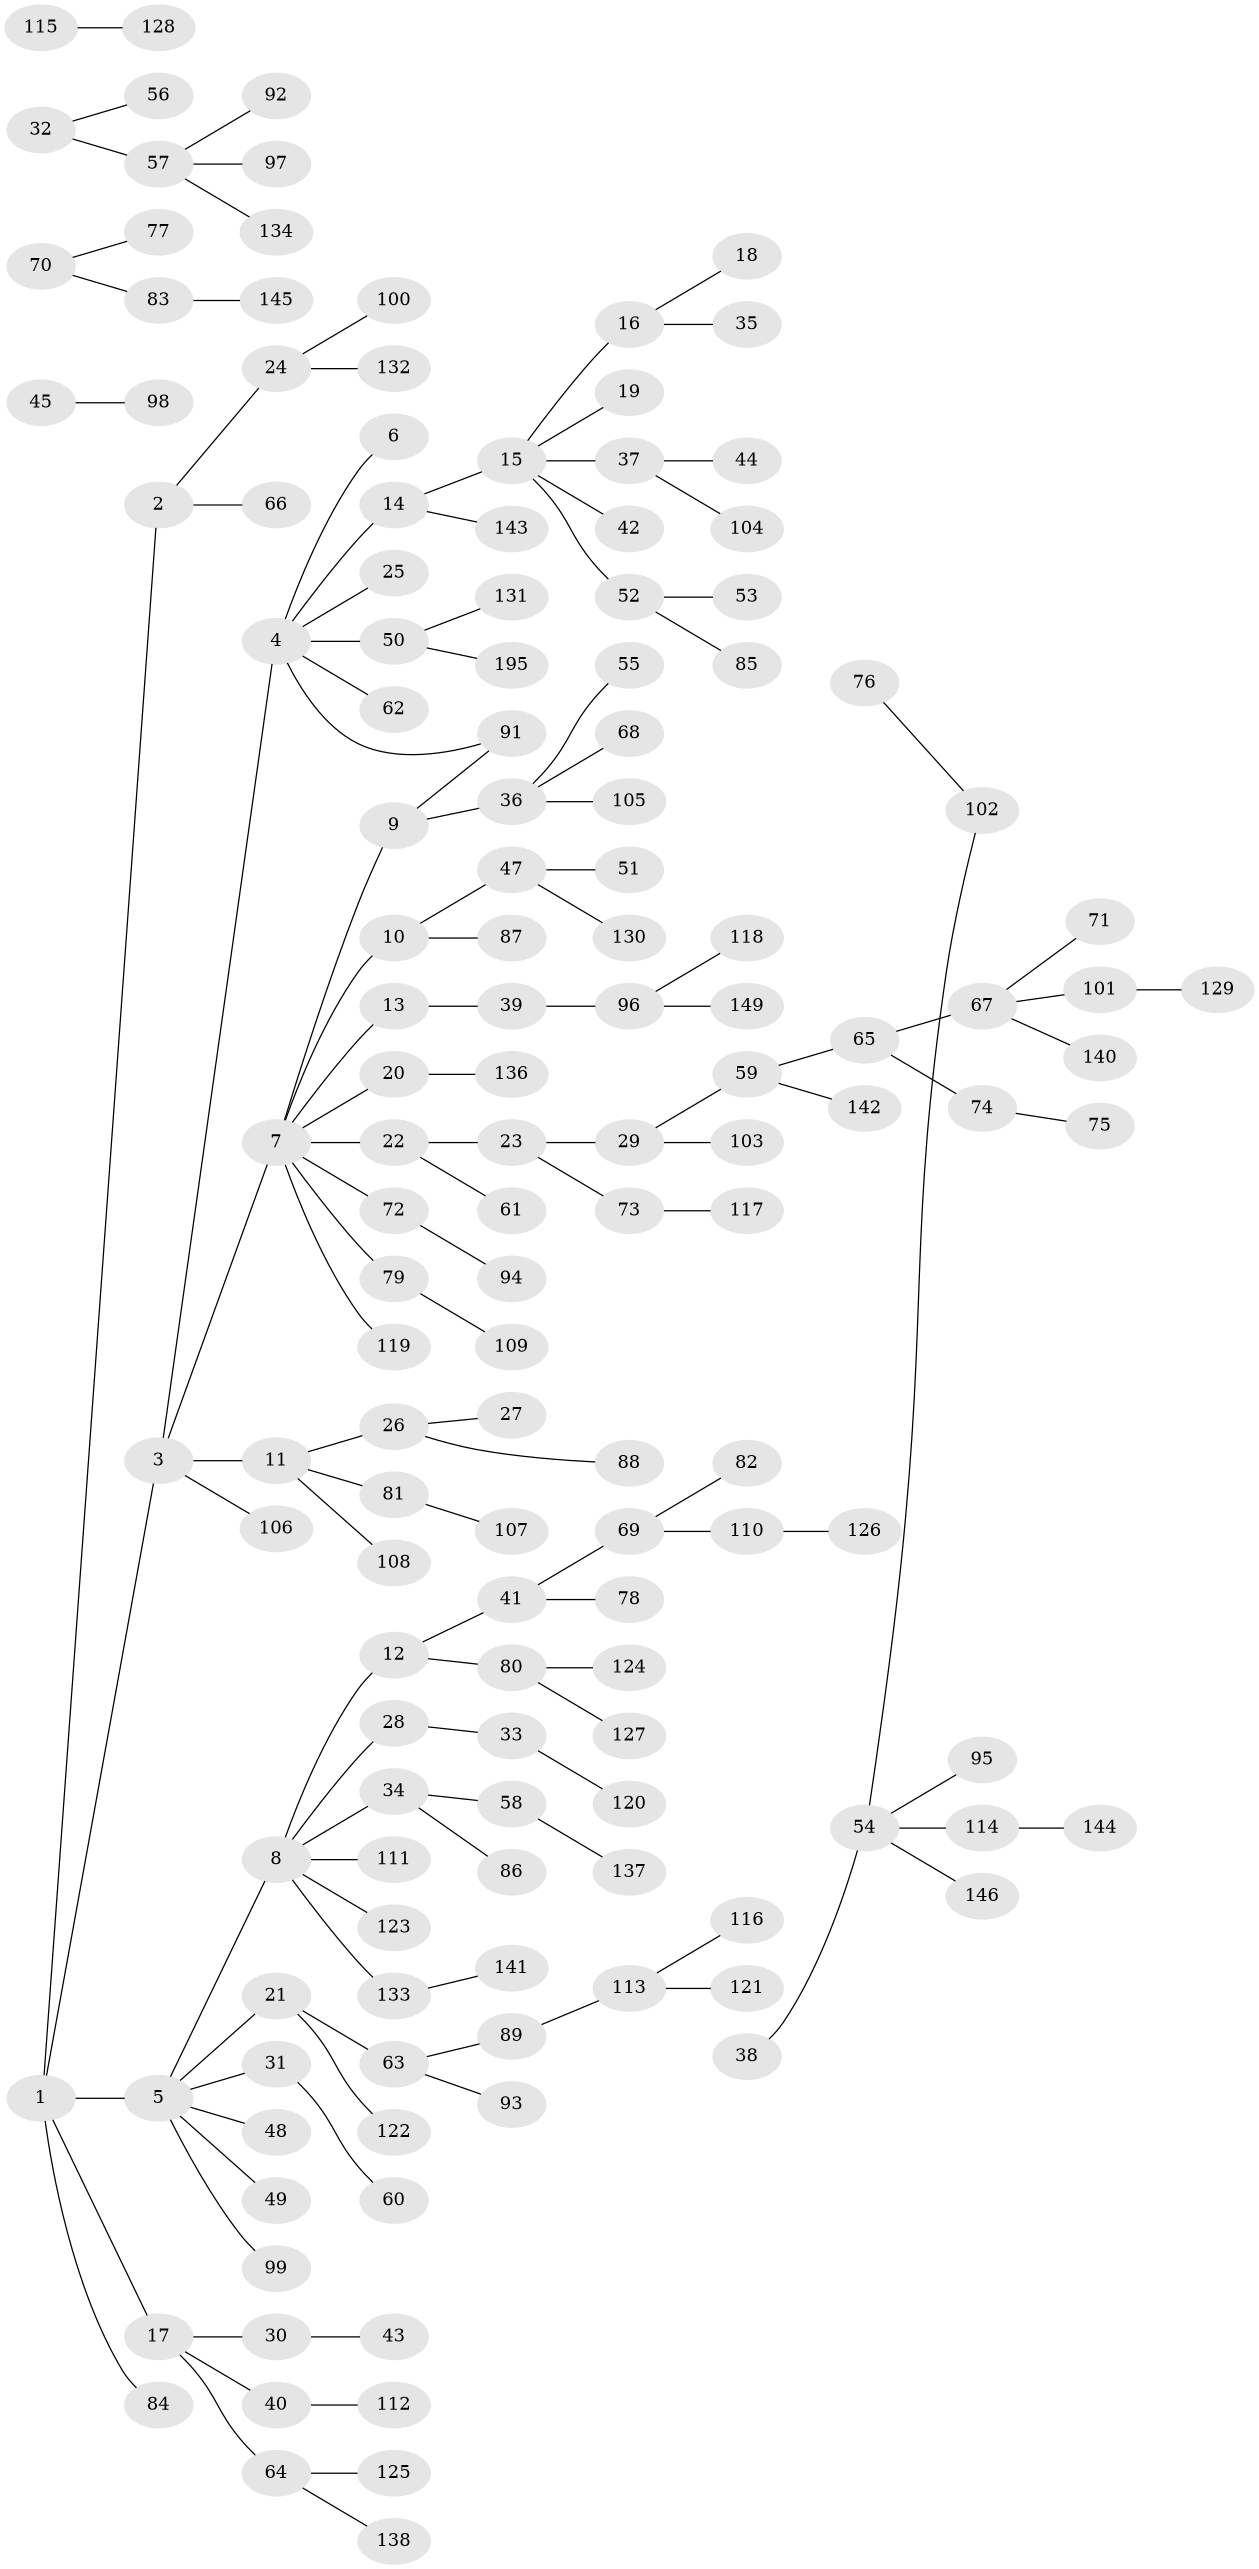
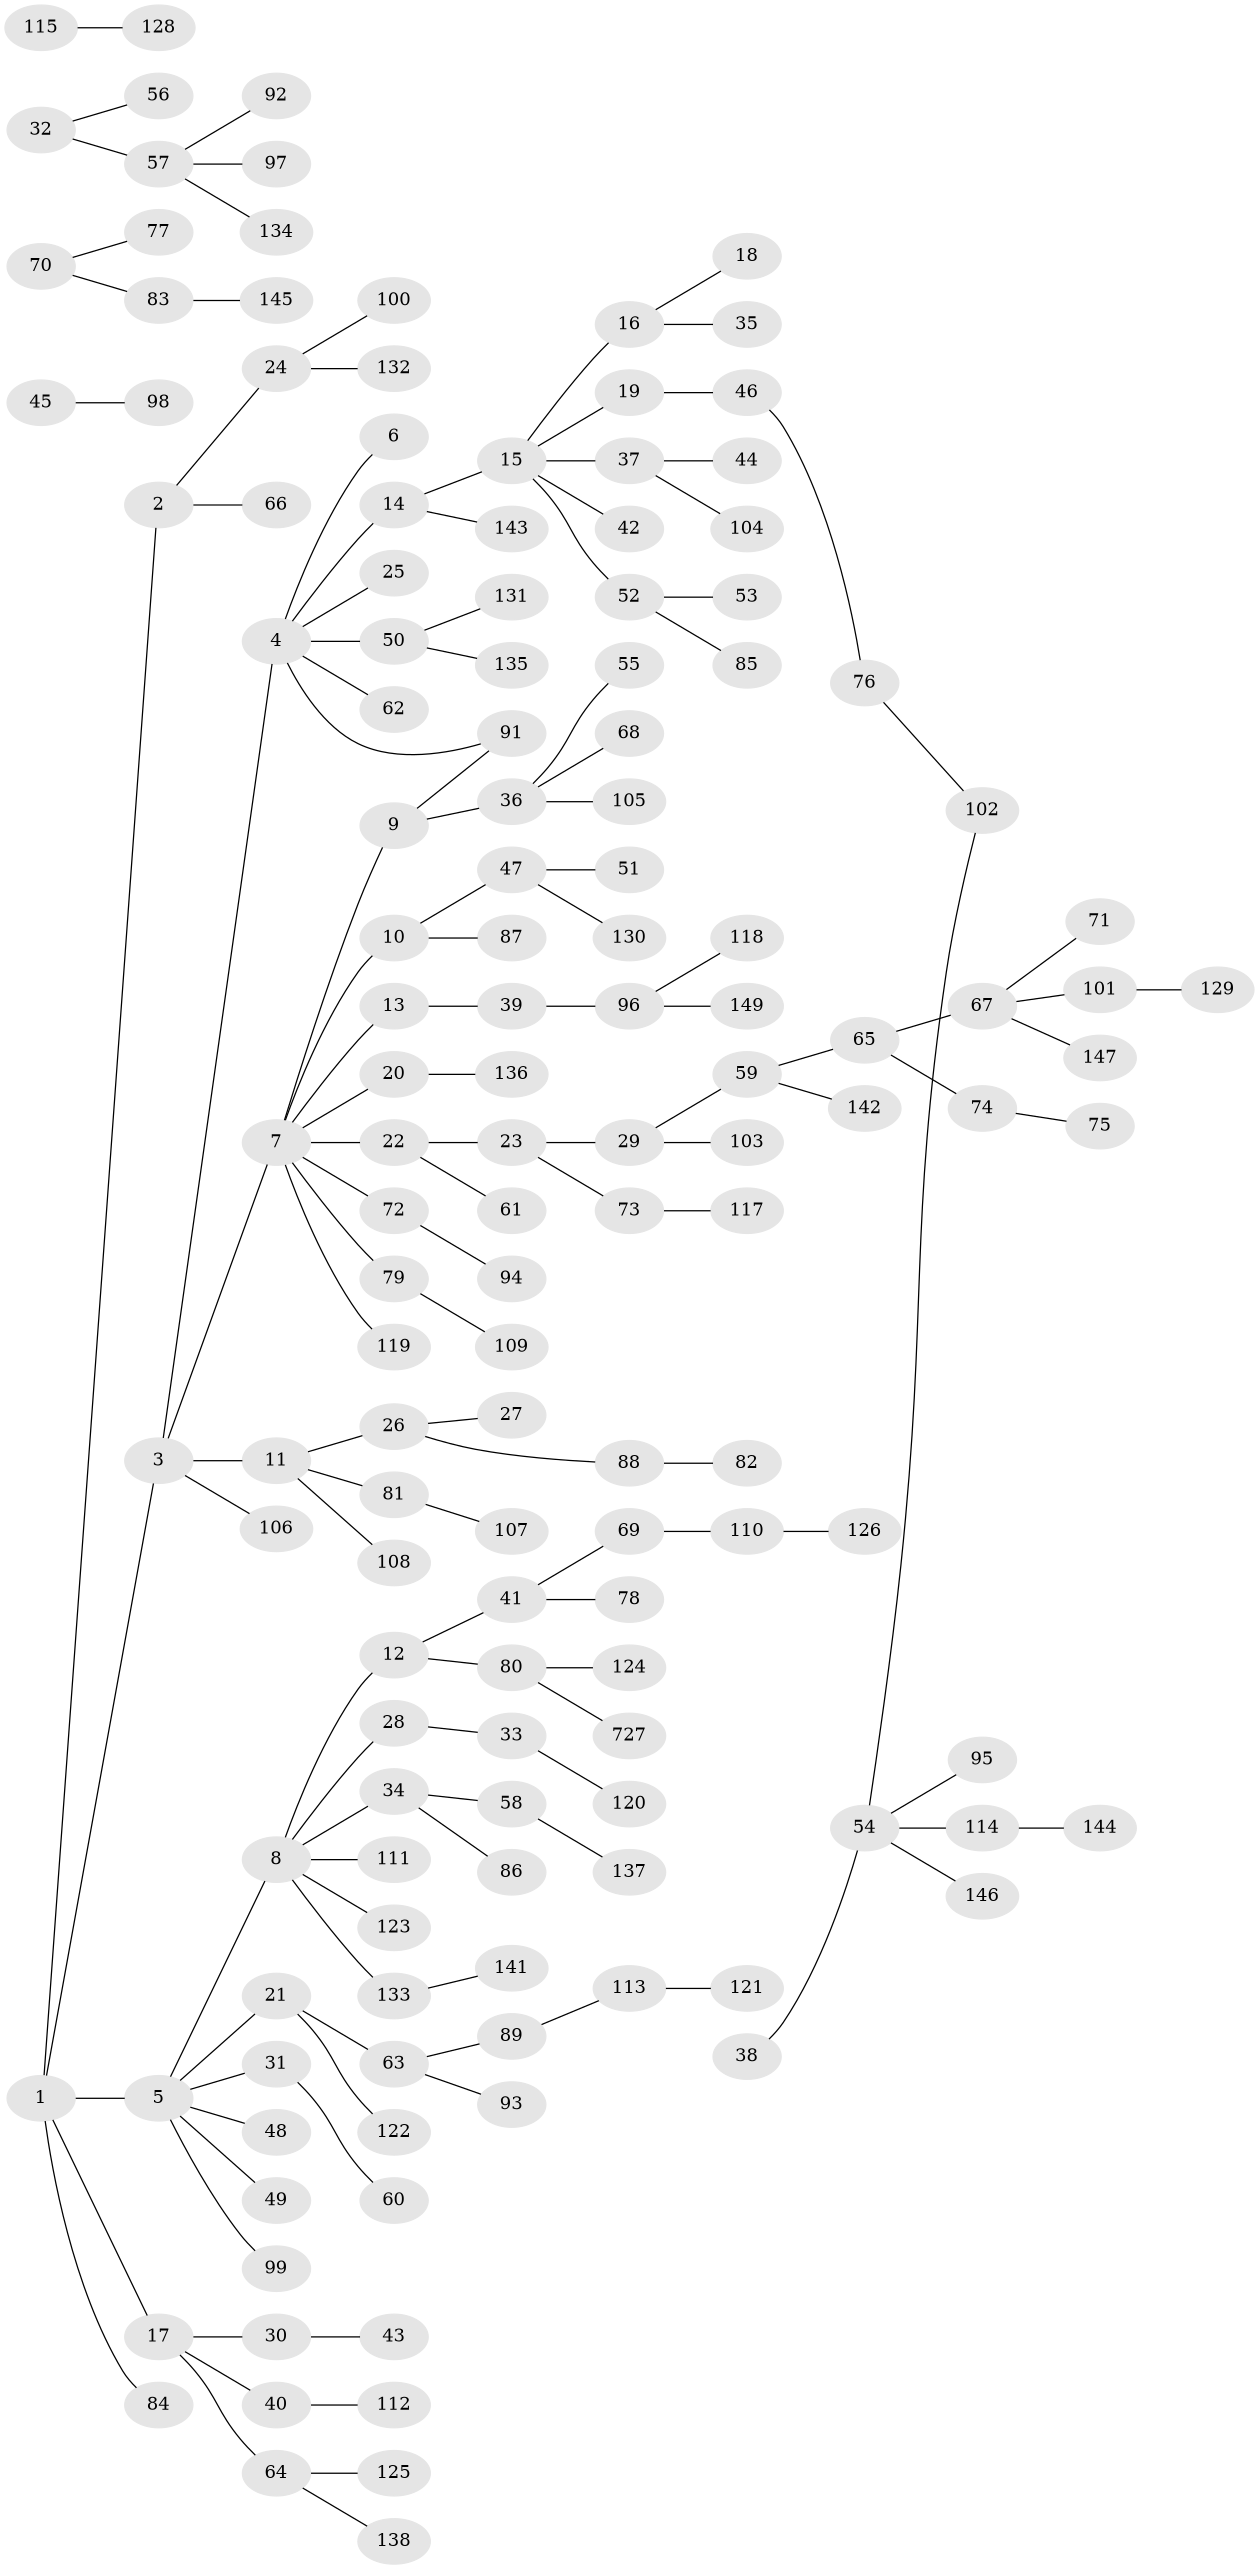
none -> (747, 393)
(512, 665) -> (512, 665)
(1100, 1058) -> (1100, 1058)
(688, 1497) -> (689, 1463)
(629, 1736) -> (629, 1736)
(747, 1920) -> none
